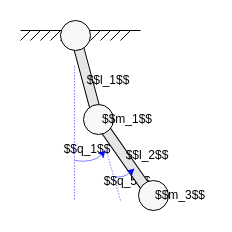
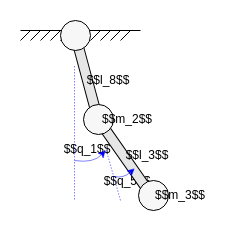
(109, 81) -> (109, 81)
(128, 120) -> (128, 120)
(148, 156) -> (148, 156)
